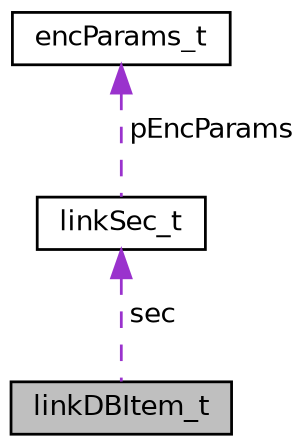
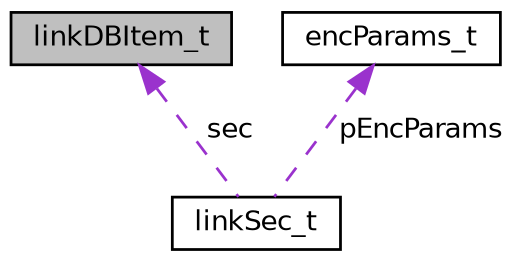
(121, 330) -> (198, 143)
